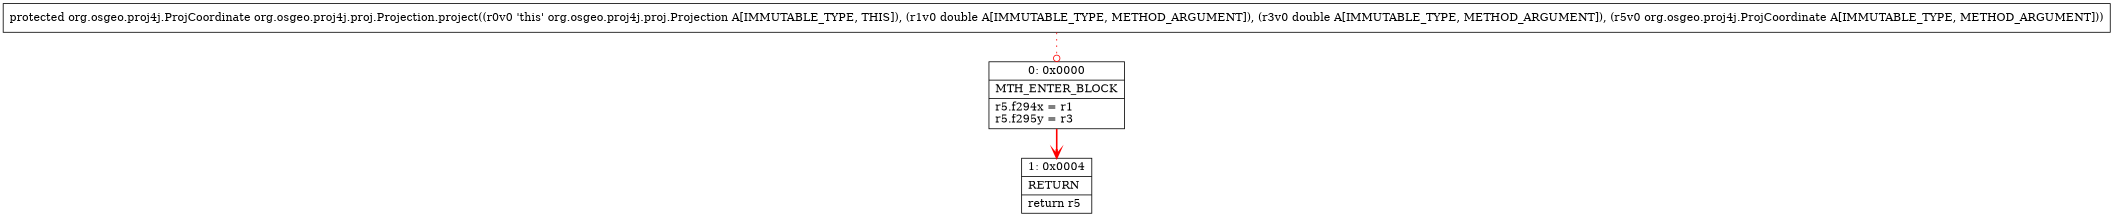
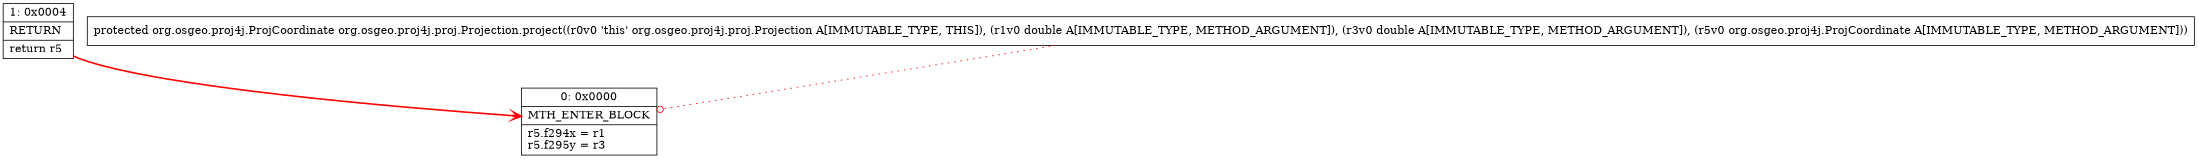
(1057, 139) -> (292, 96)
